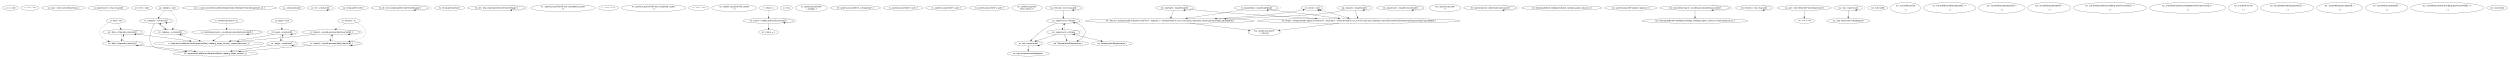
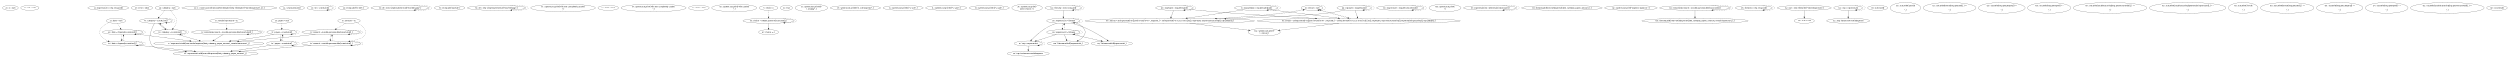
(63, 8) -> none
none -> (1090, 30)
